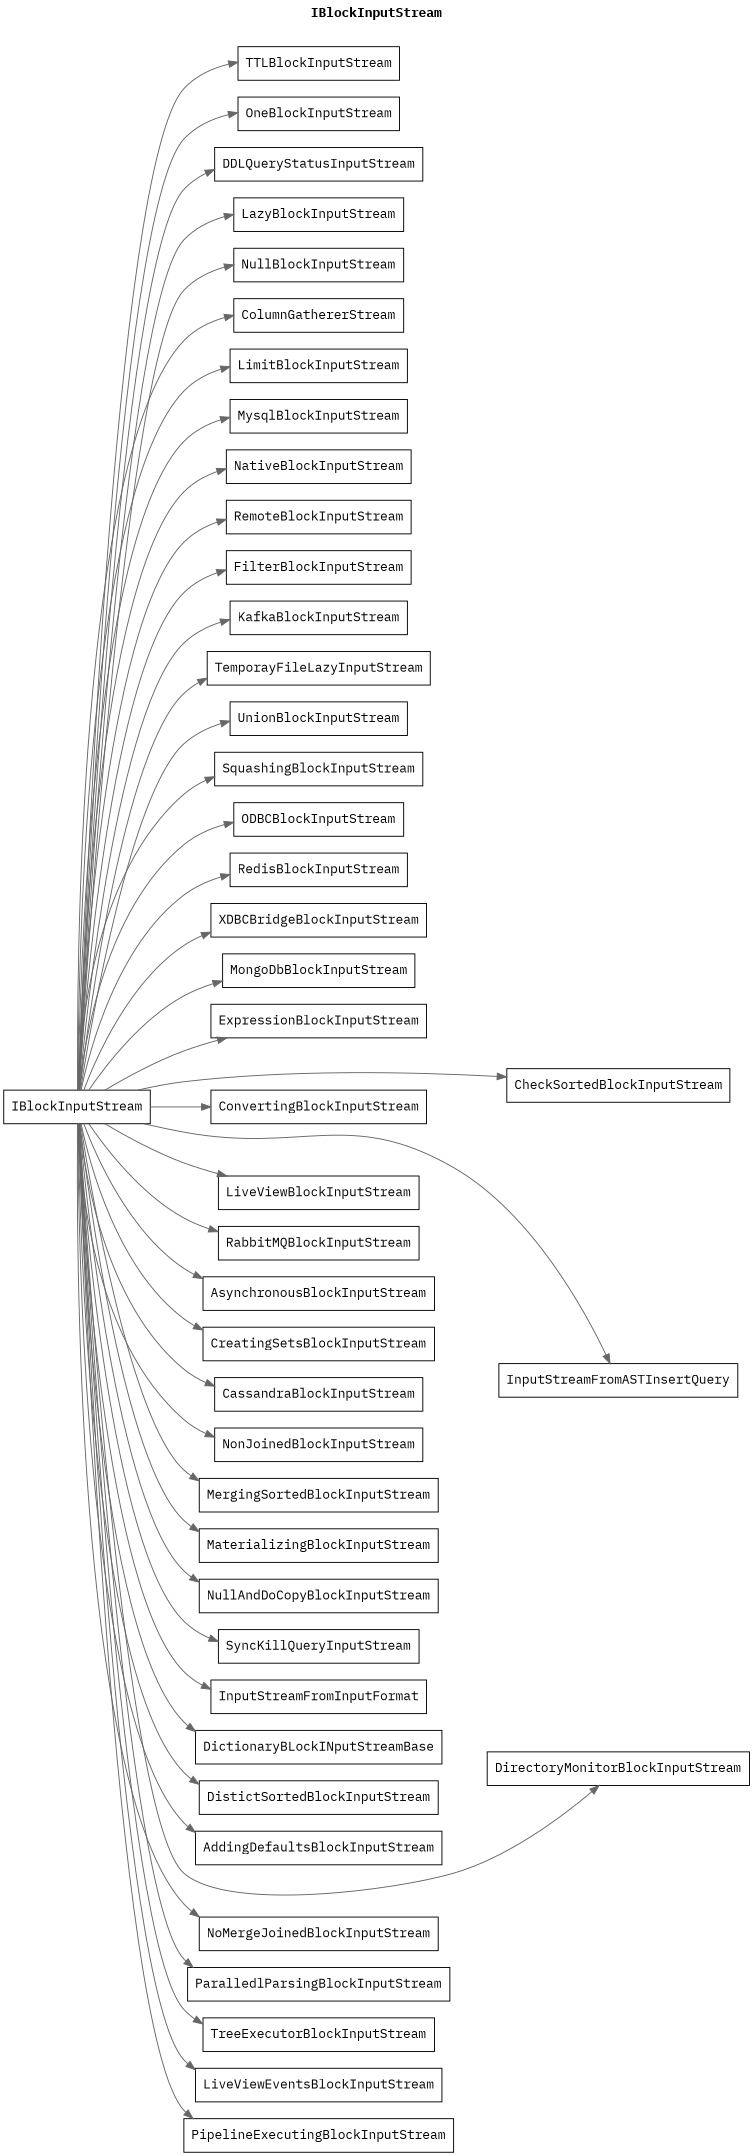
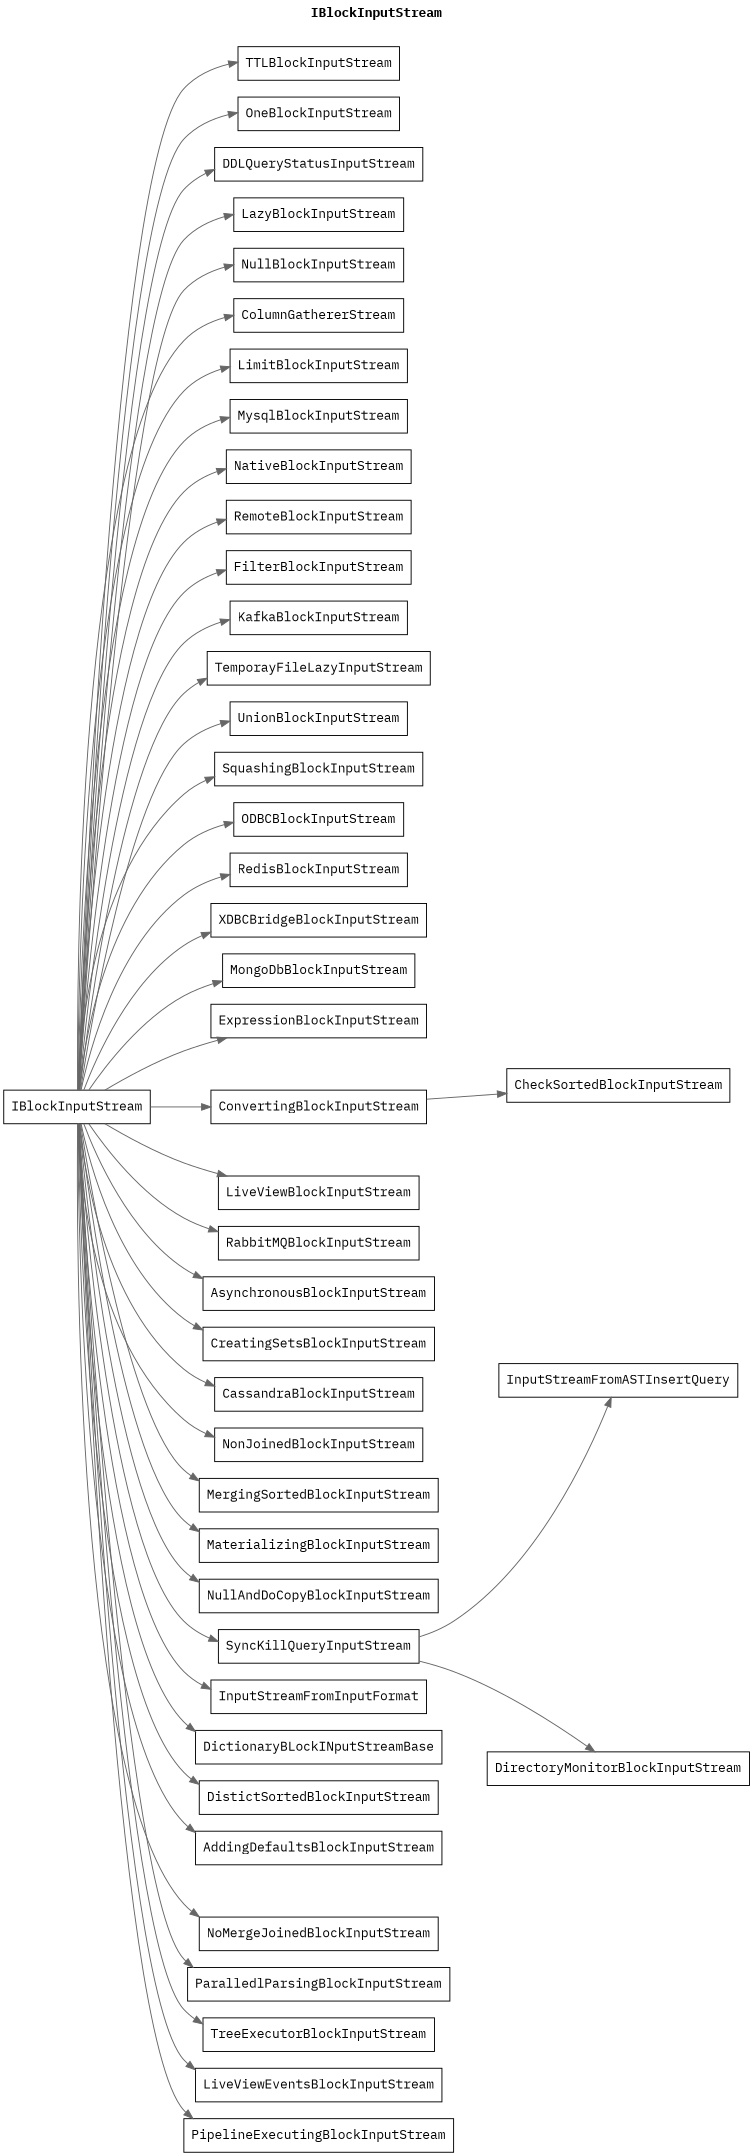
(317, 1073) -> (462, 1097)
(421, 1152) -> (535, 1540)
(134, 1690) -> (507, 1696)
